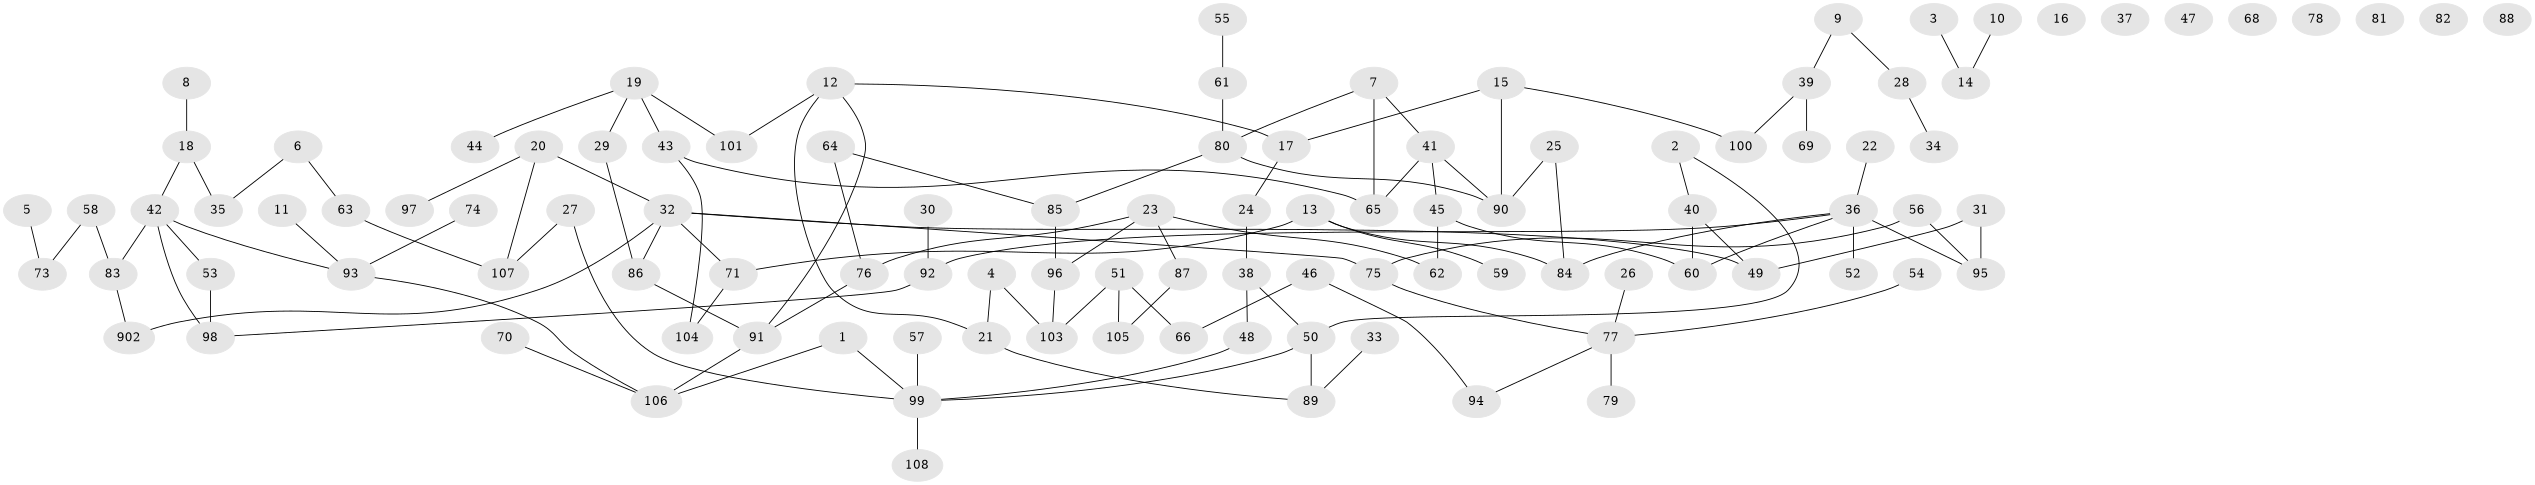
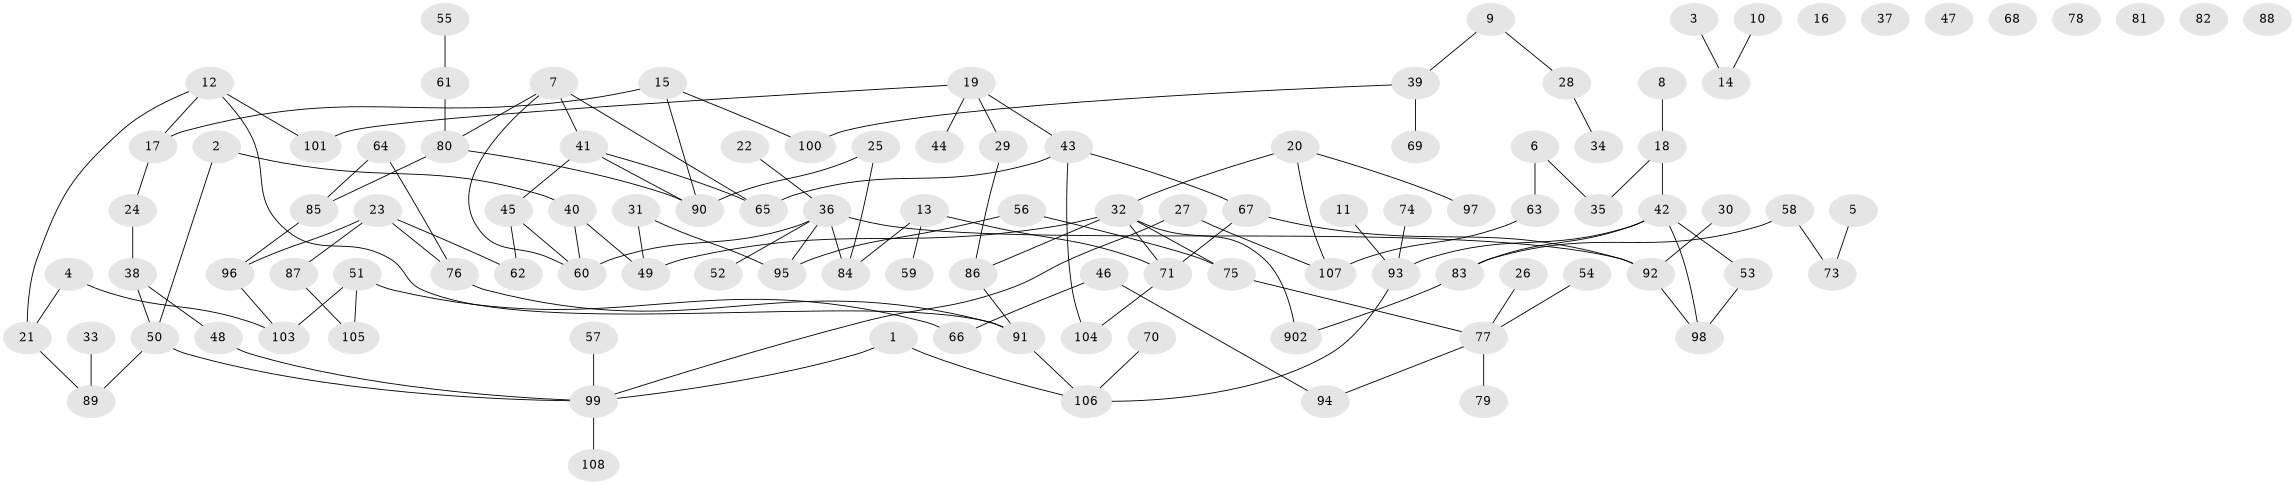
none -> (470, 198)
none -> (1247, 211)
